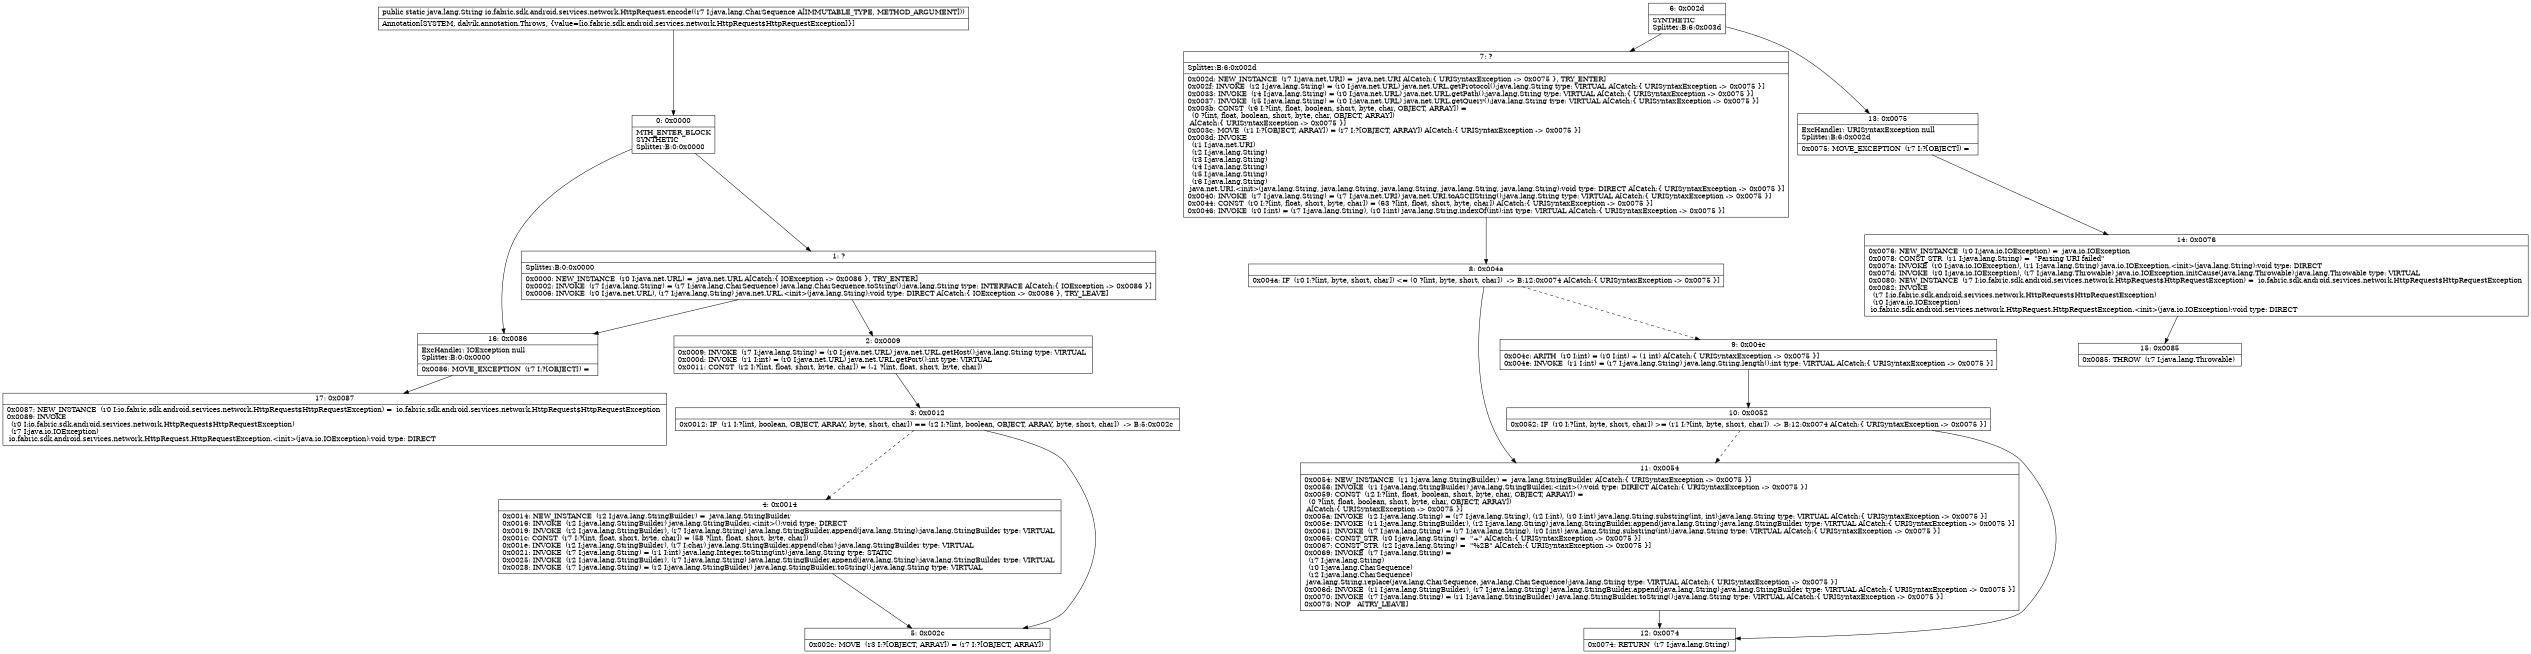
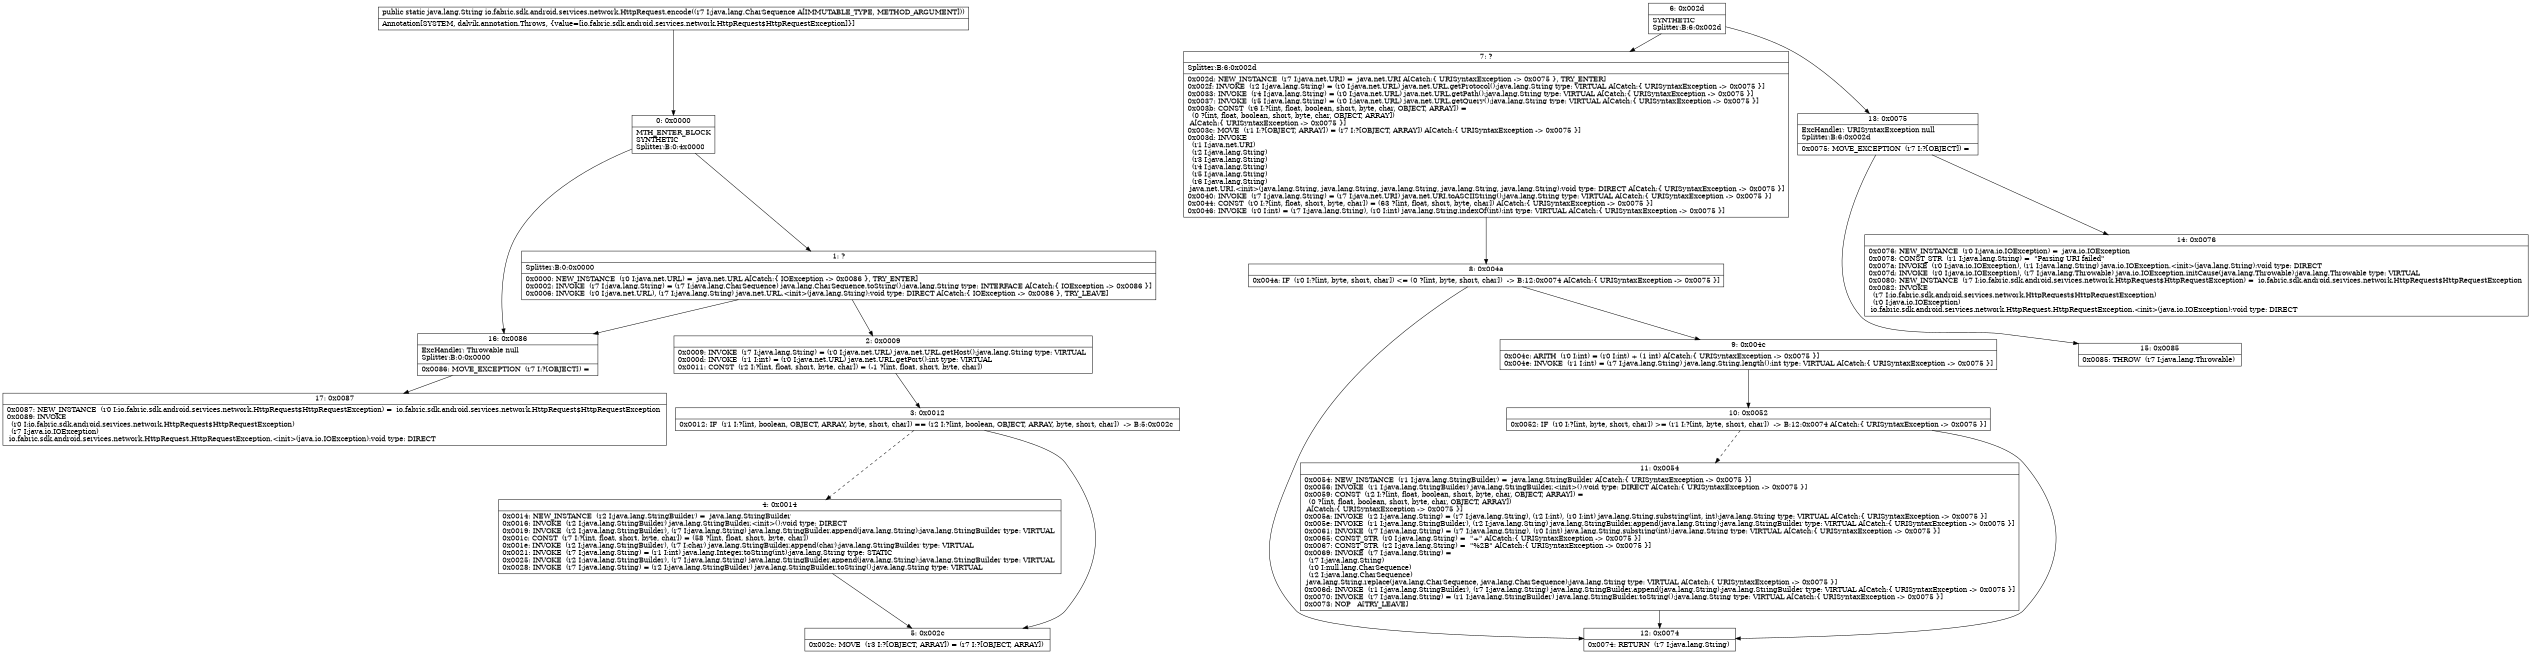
(1687, 28) -> (1687, 28)
(671, 147) -> (671, 147)
(1609, 313) -> (1609, 313)
(2172, 327) -> (1880, 326)
(473, 351) -> (470, 351)
(1480, 377) -> (1270, 556)
(1359, 568) -> (1358, 568)
